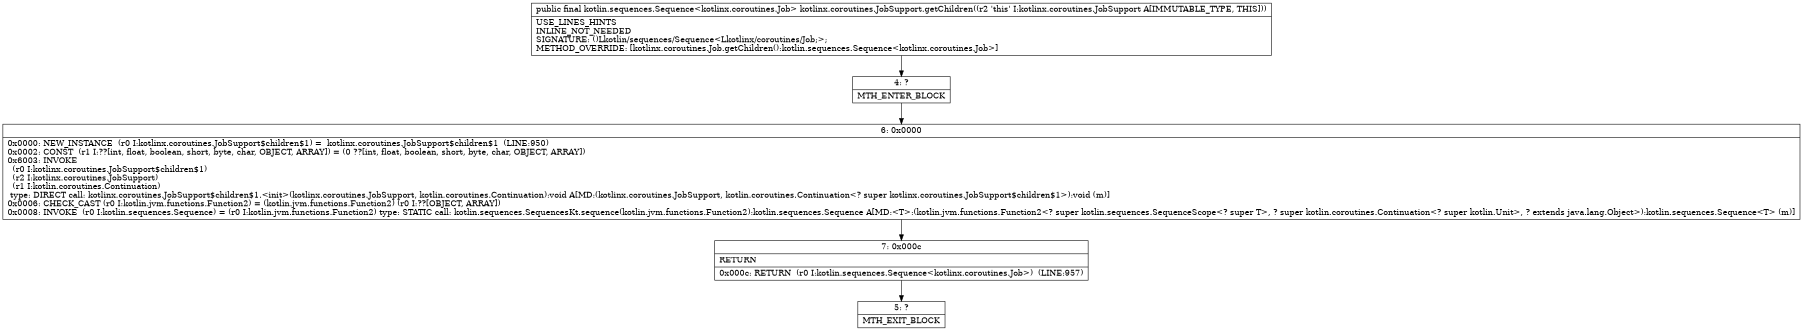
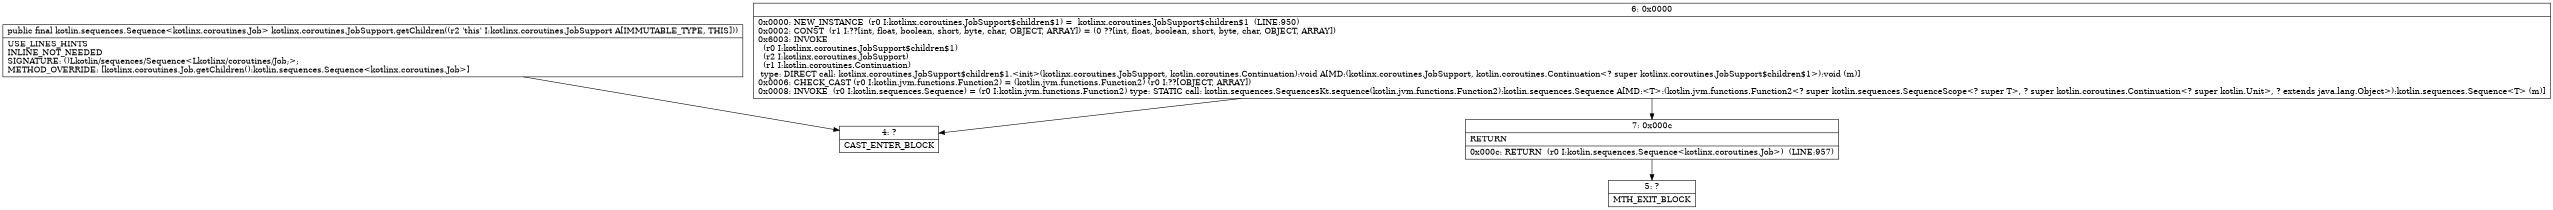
(901, 96) -> (889, 146)
(901, 111) -> (1093, 115)
